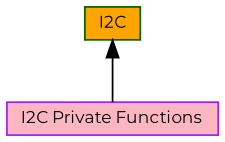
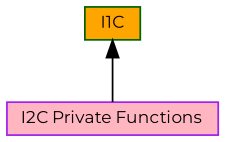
(113, 23) -> (113, 23)
